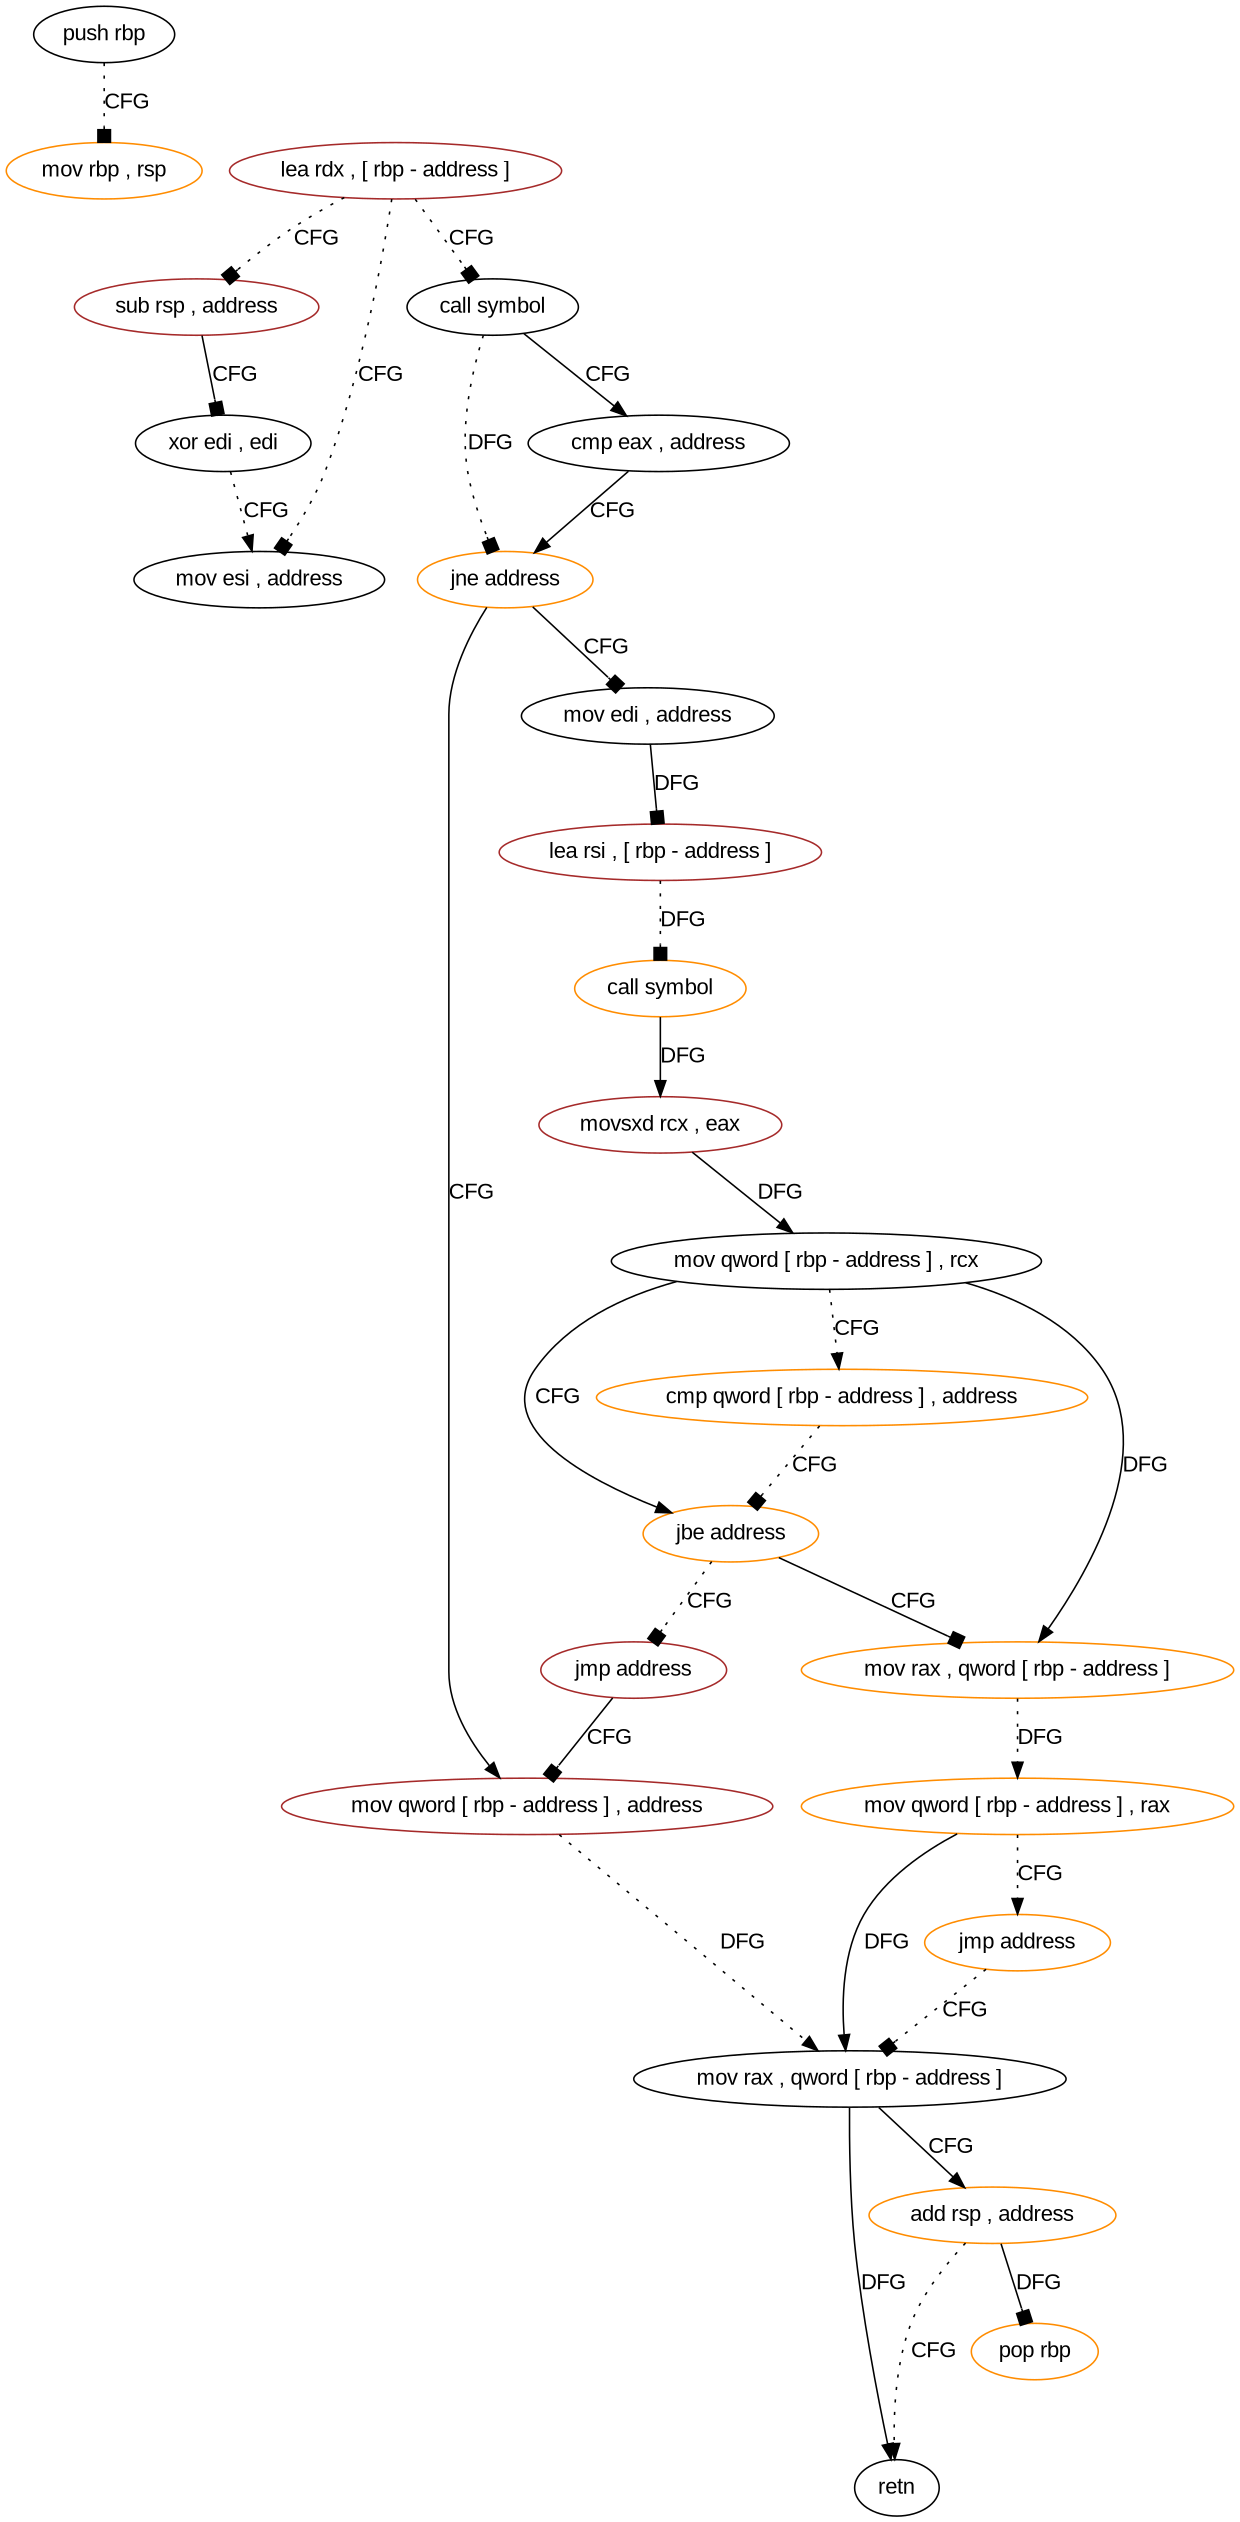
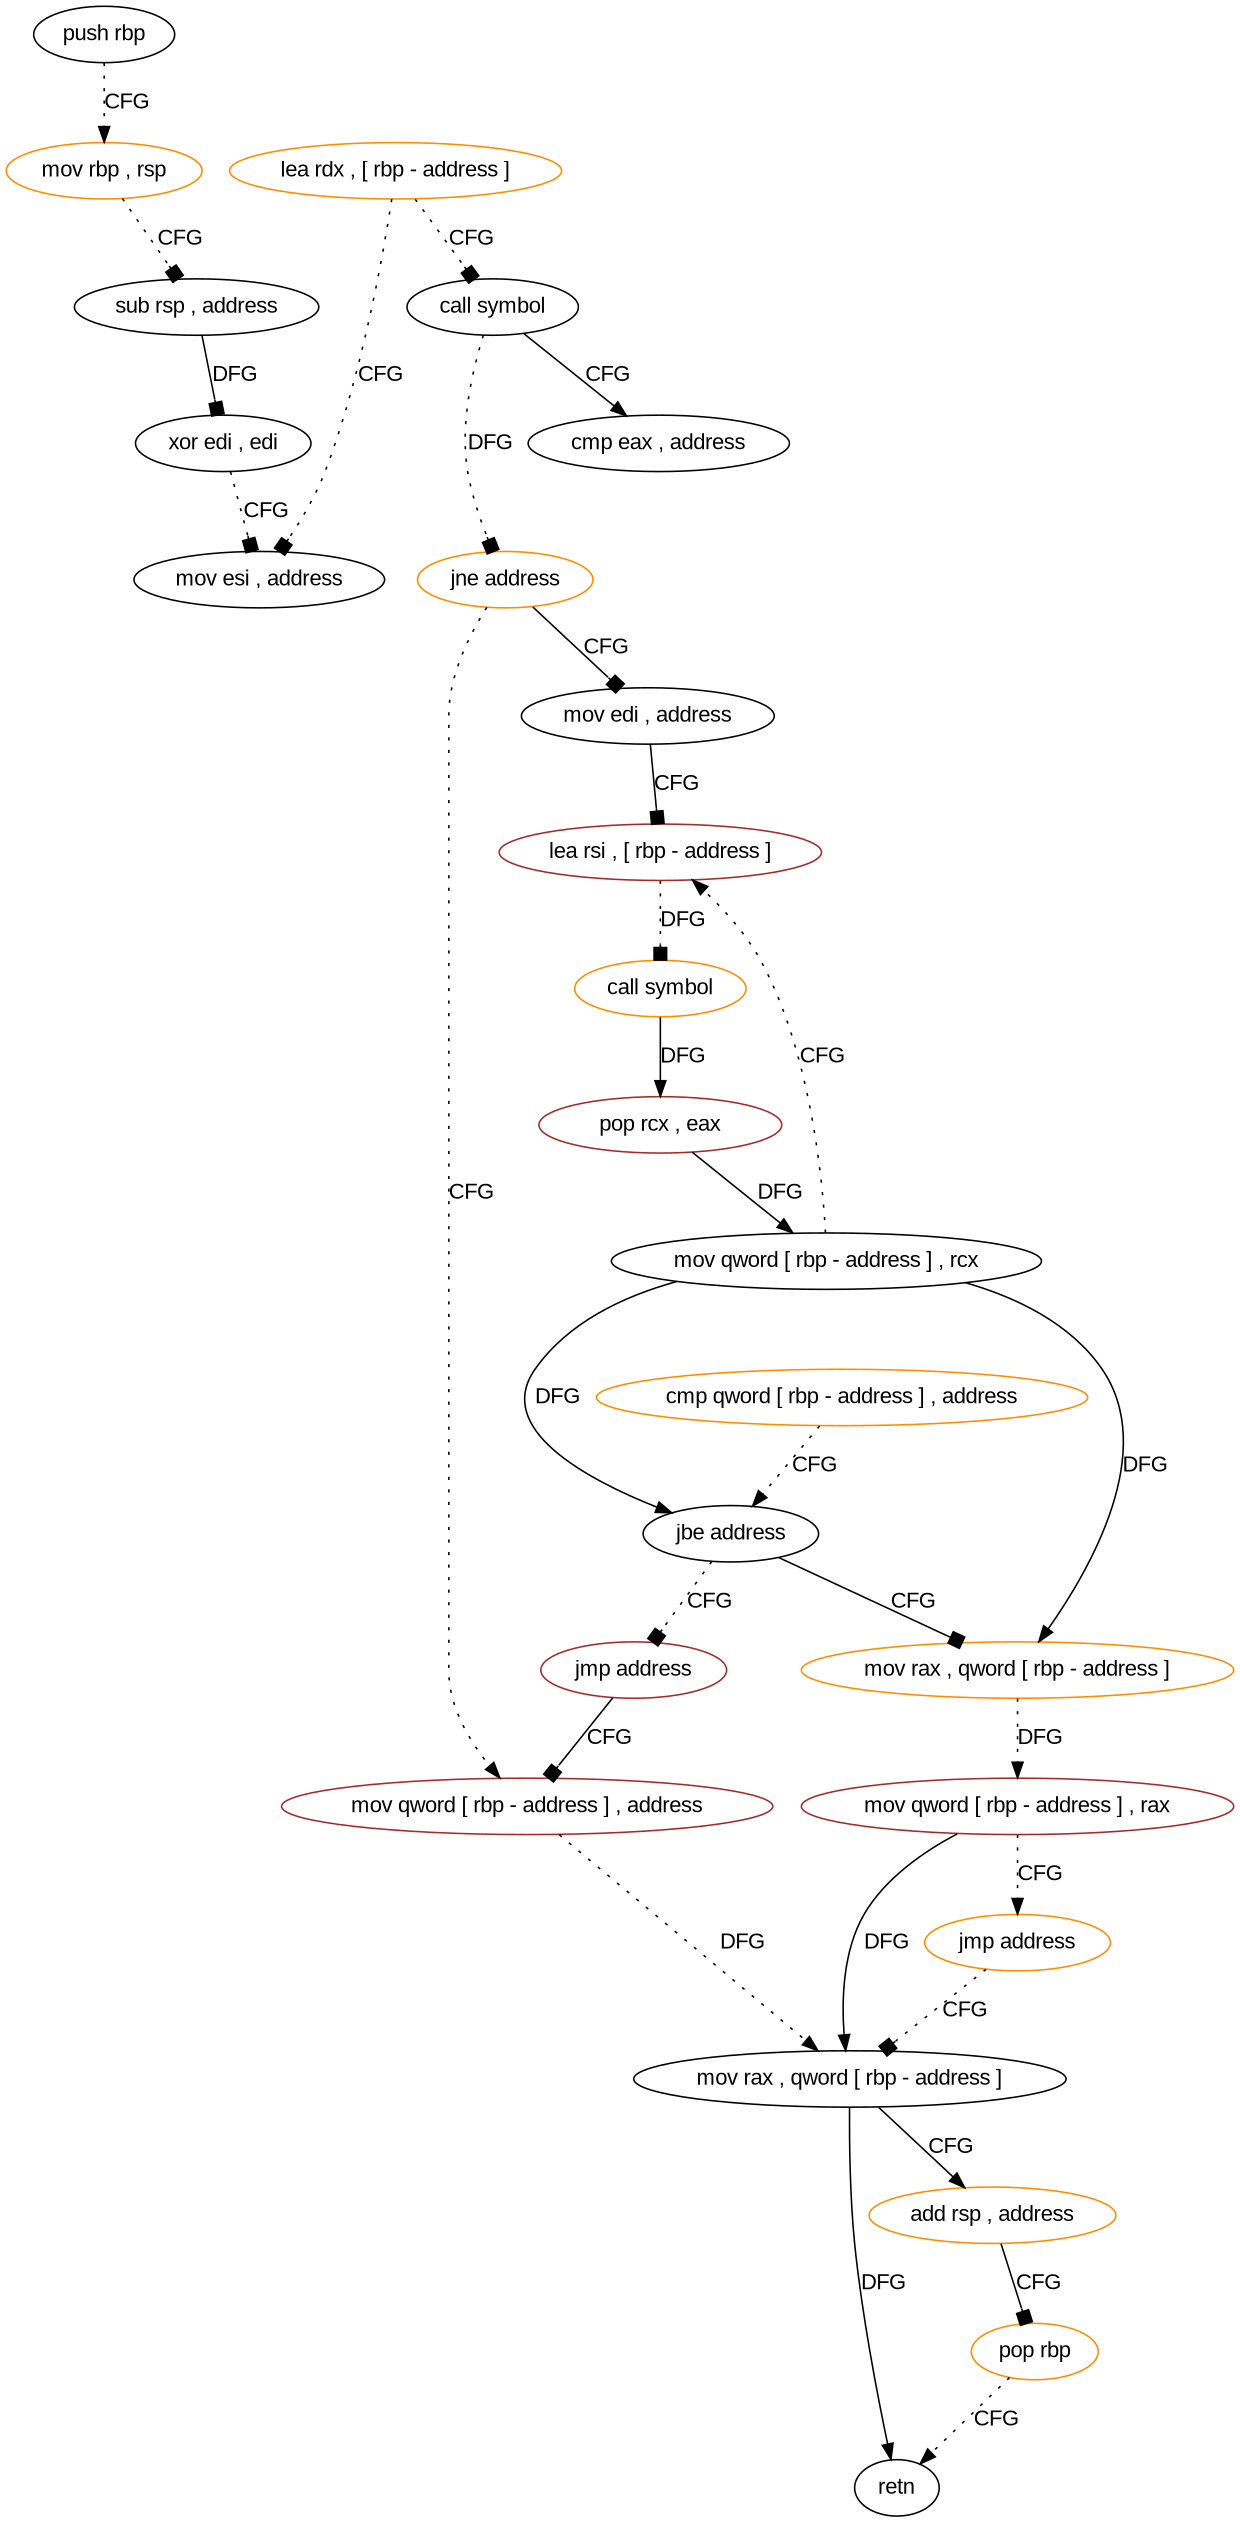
(104, 95) -> (104, 95)
(396, 171) -> (396, 171)
(289, 230) -> (146, 232)
(197, 307) -> (197, 307)
(236, 375) -> (236, 375)
(239, 504) -> (239, 504)
(588, 507) -> none
(678, 784) -> (678, 784)
(660, 1125) -> (660, 1125)
(449, 1188) -> (449, 1188)
(833, 1321) -> (796, 1050)
(559, 1397) -> (559, 1397)
(791, 1460) -> (791, 1460)
(731, 1534) -> (731, 1534)
(1018, 1806) -> (1018, 1806)
(1039, 2283) -> (1039, 2283)
(907, 2335) -> (971, 2415)
